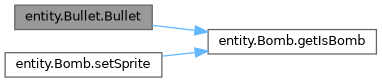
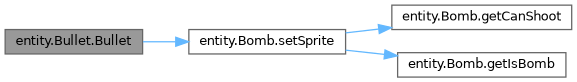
none -> (482, 17)
(174, 28) -> (159, 42)
